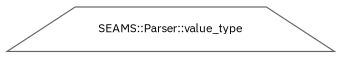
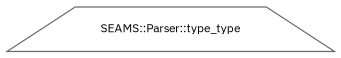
(171, 29) -> (171, 29)
